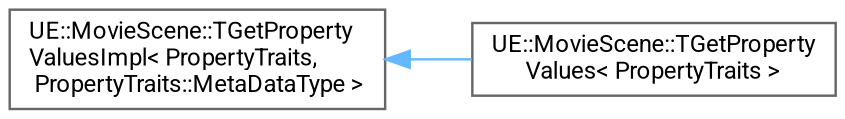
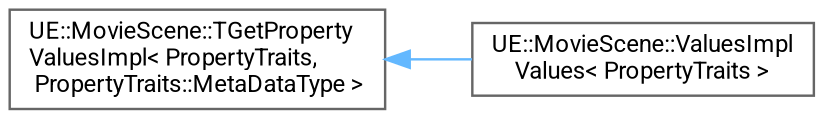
(654, 59) -> (643, 59)
